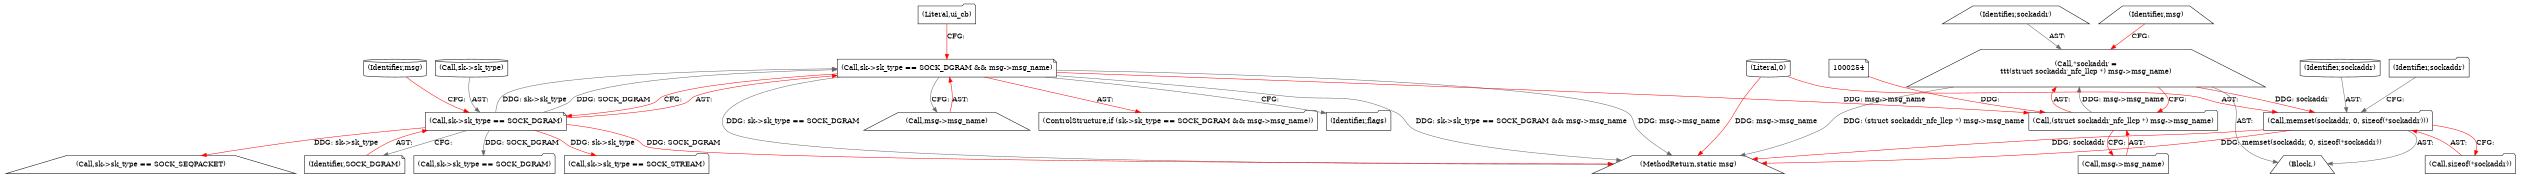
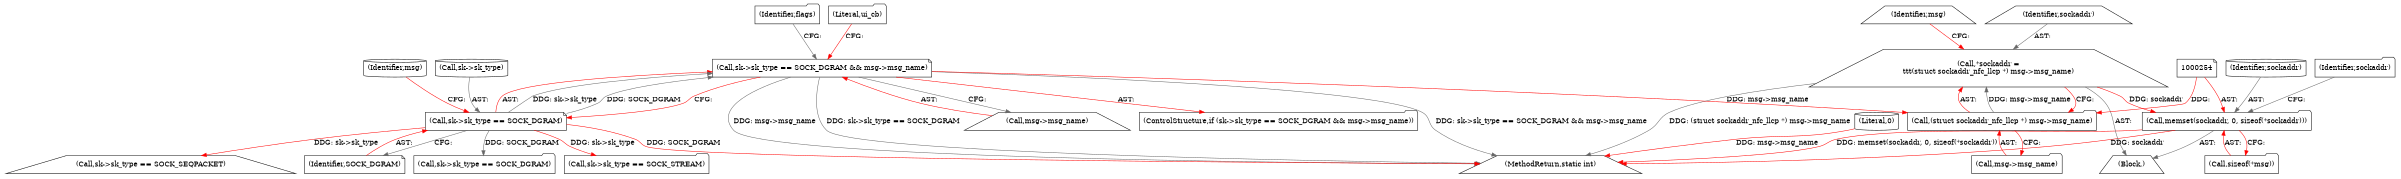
(1183, 92) -> (803, 40)
(2030, 92) -> (2215, 92)
(1688, 165) -> (1551, 165)
(2470, 165) -> (2242, 165)
